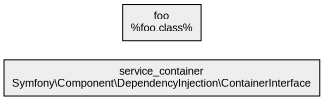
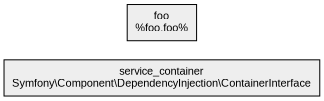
(162, 23) -> (162, 23)
